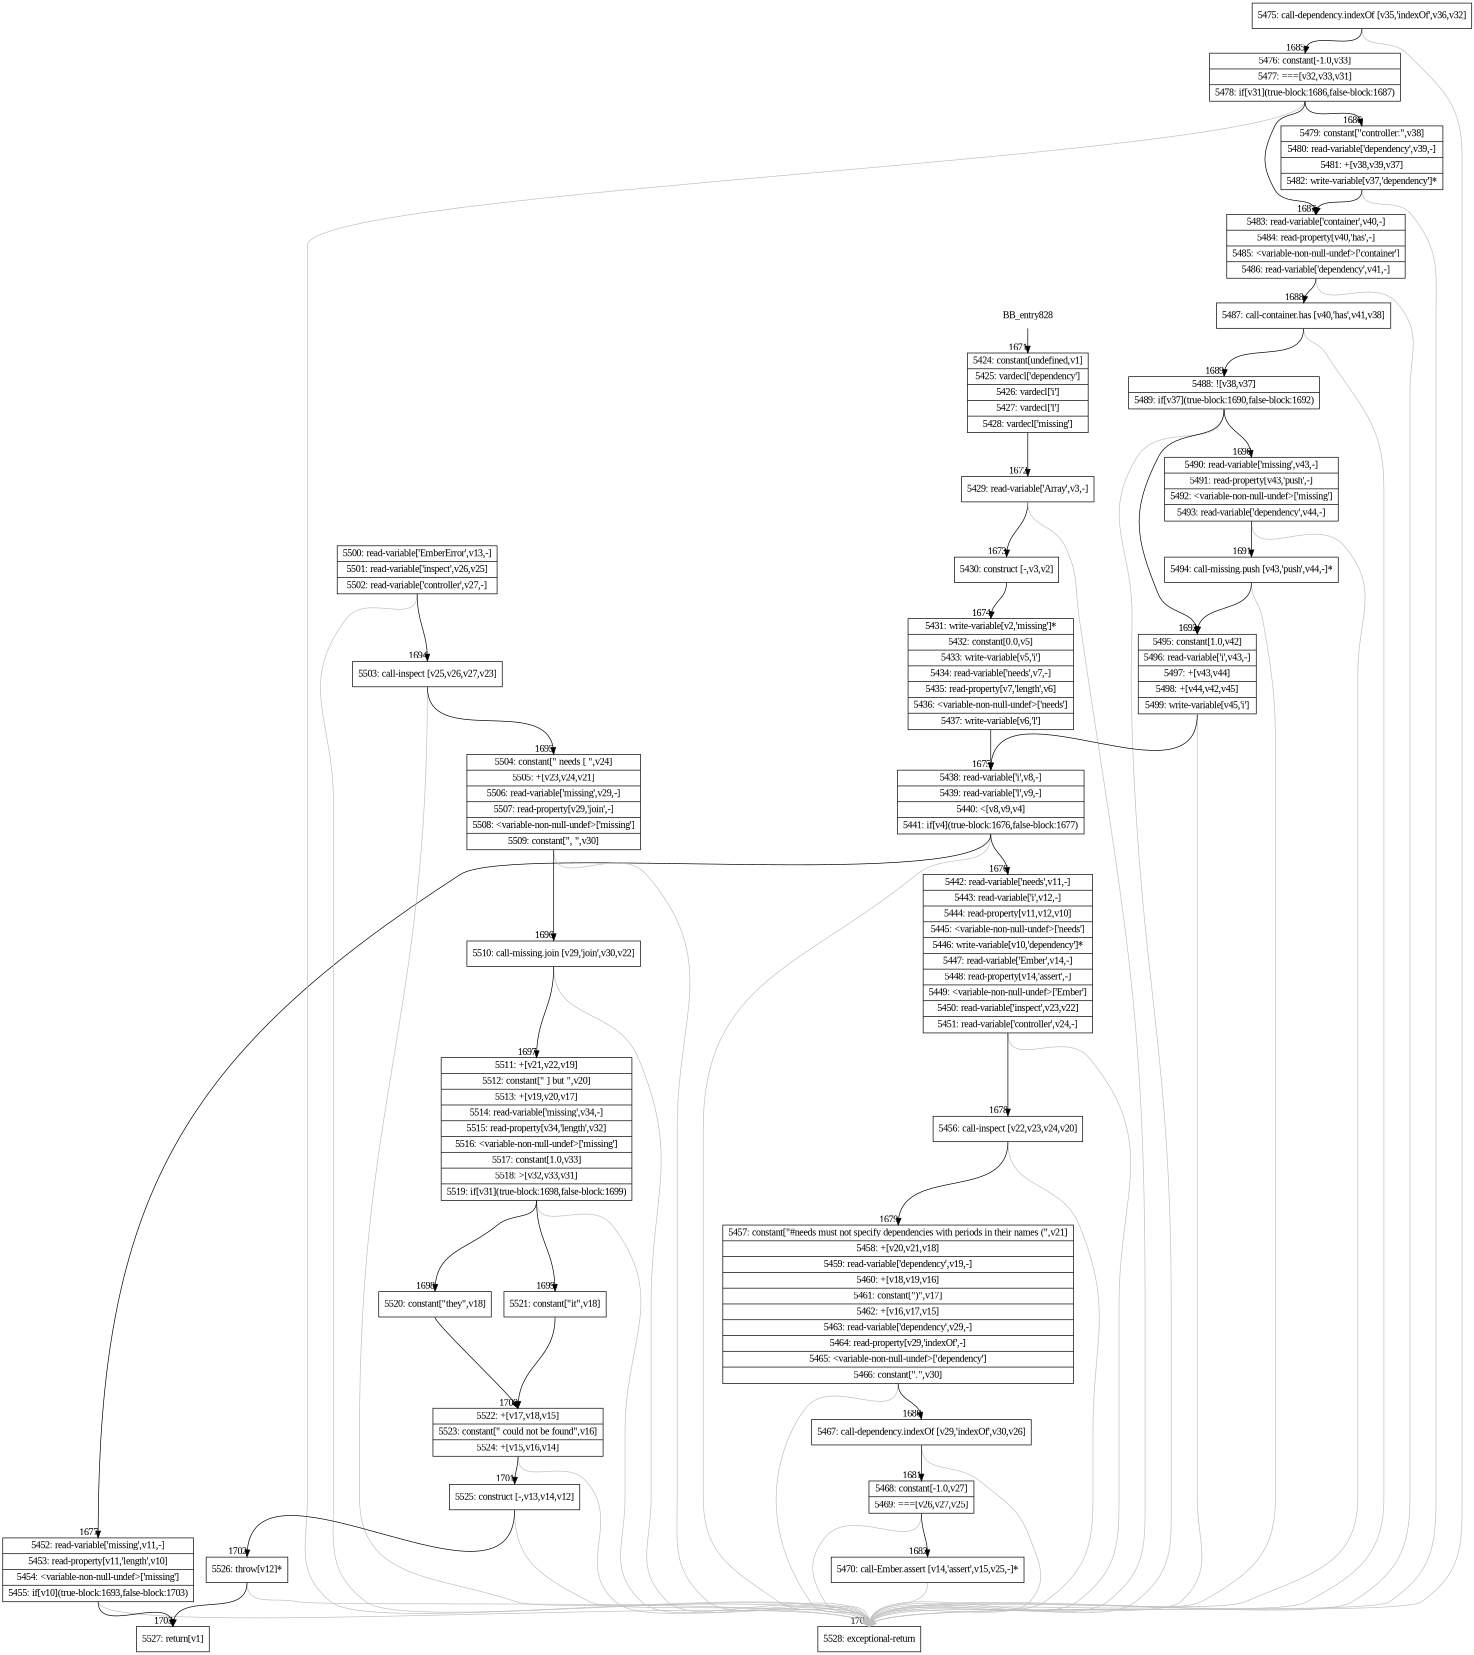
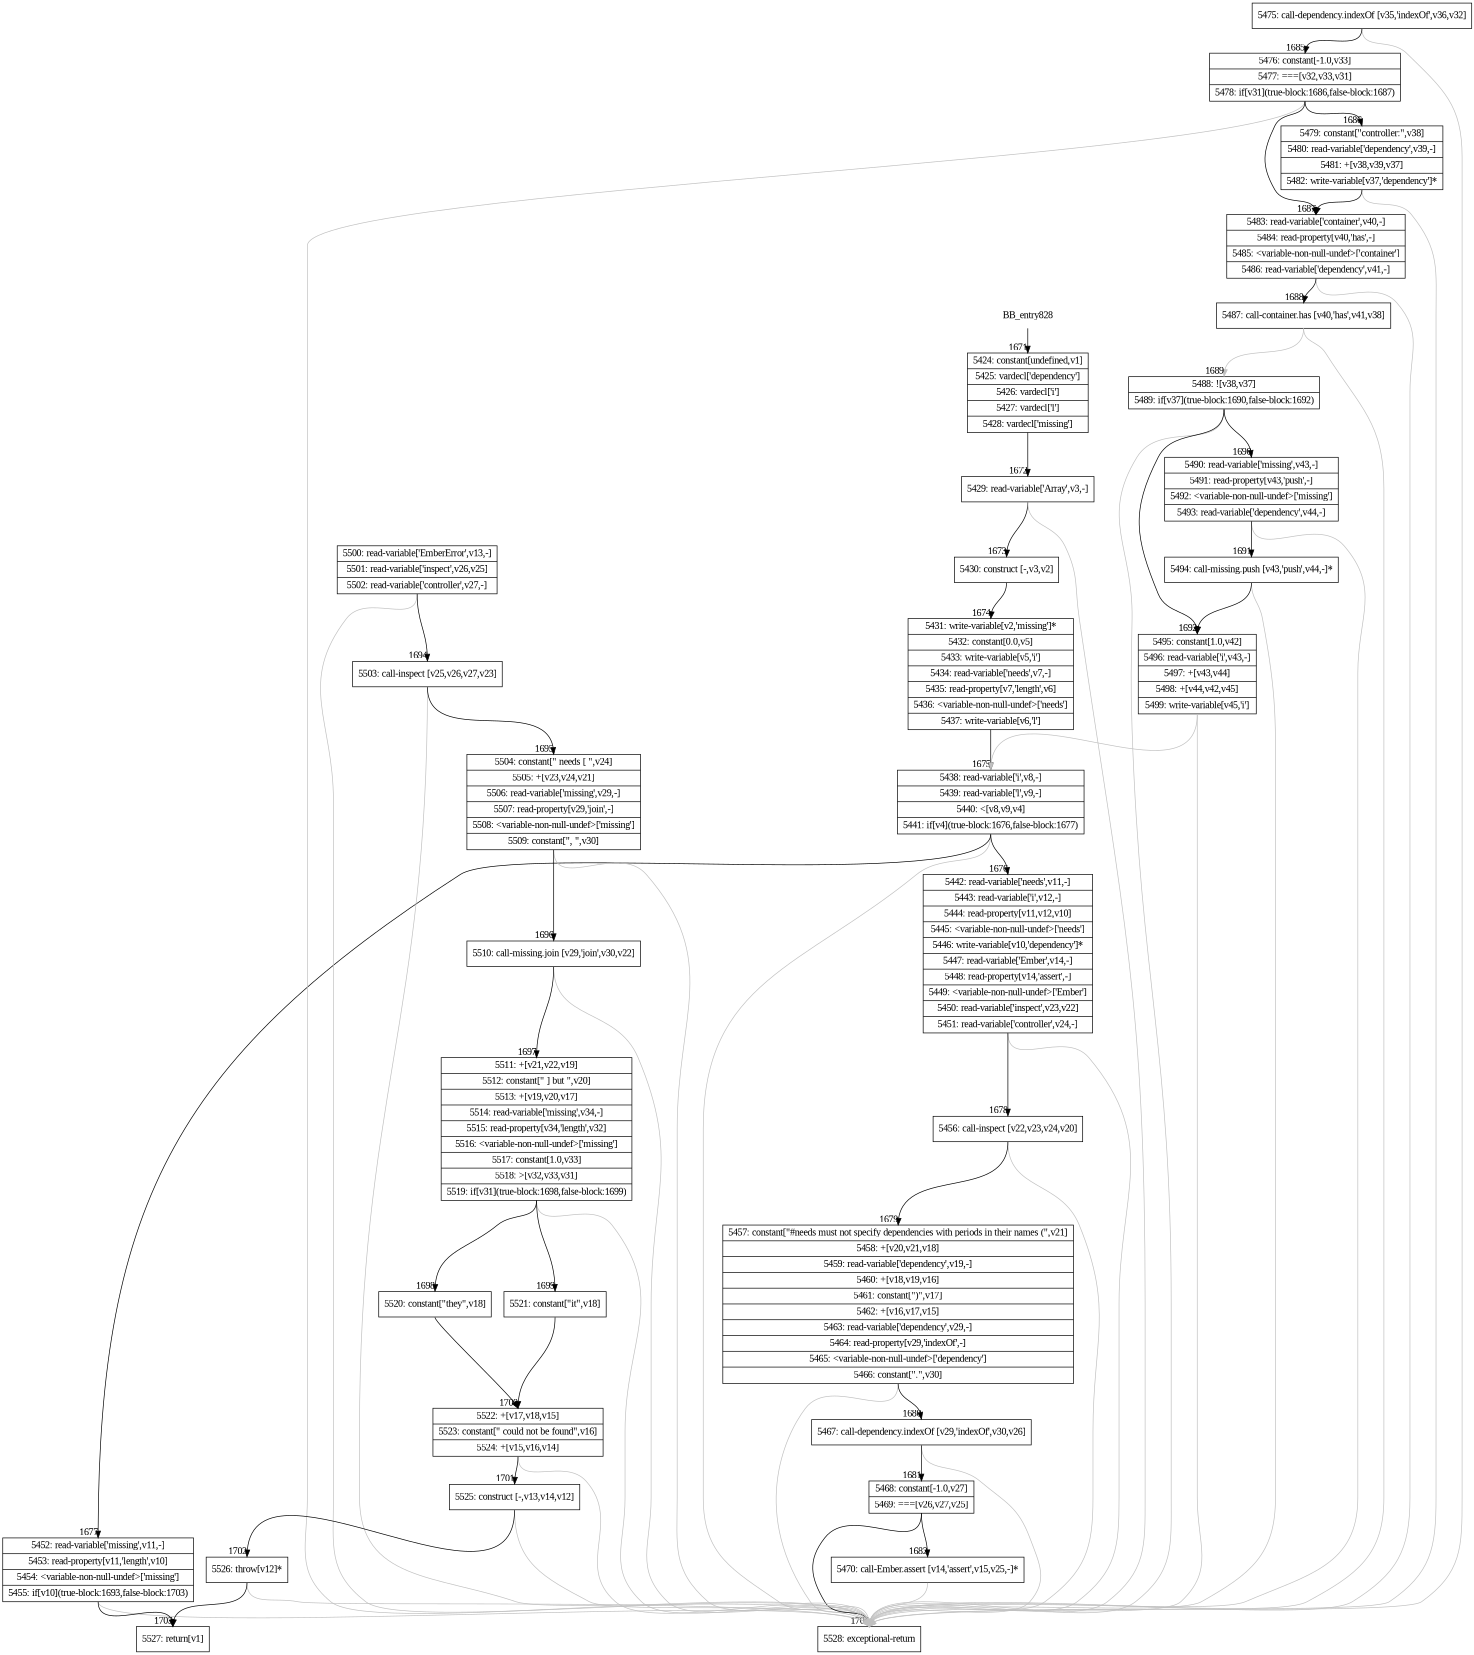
(1267, 352) -> (1267, 352)
(1103, 744) -> (1103, 744)
(823, 1540) -> (823, 1540)
